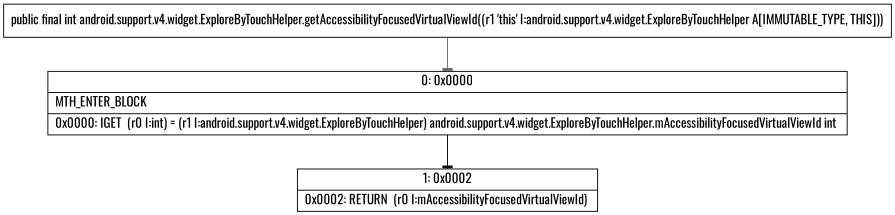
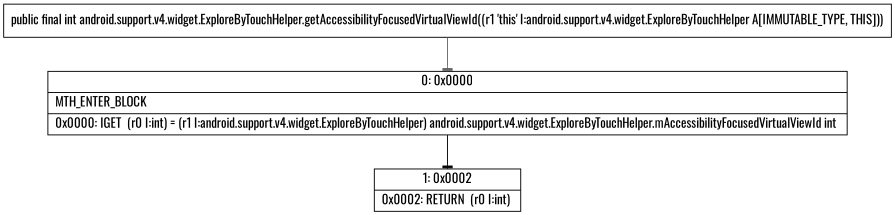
(448, 200) -> (448, 200)
